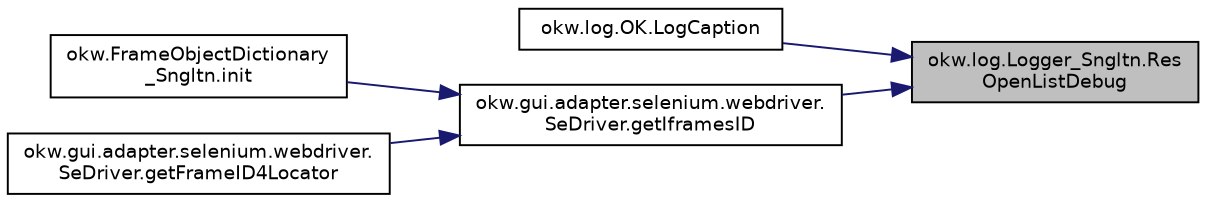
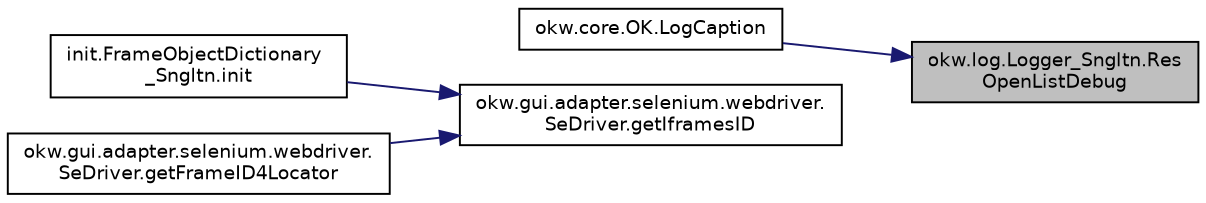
(651, 29) -> (651, 29)
(199, 66) -> (199, 66)
(867, 92) -> none
